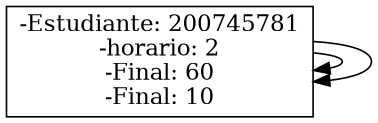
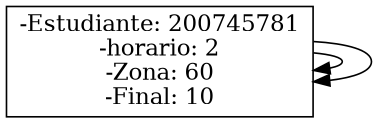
(160, 62) -> (160, 62)
